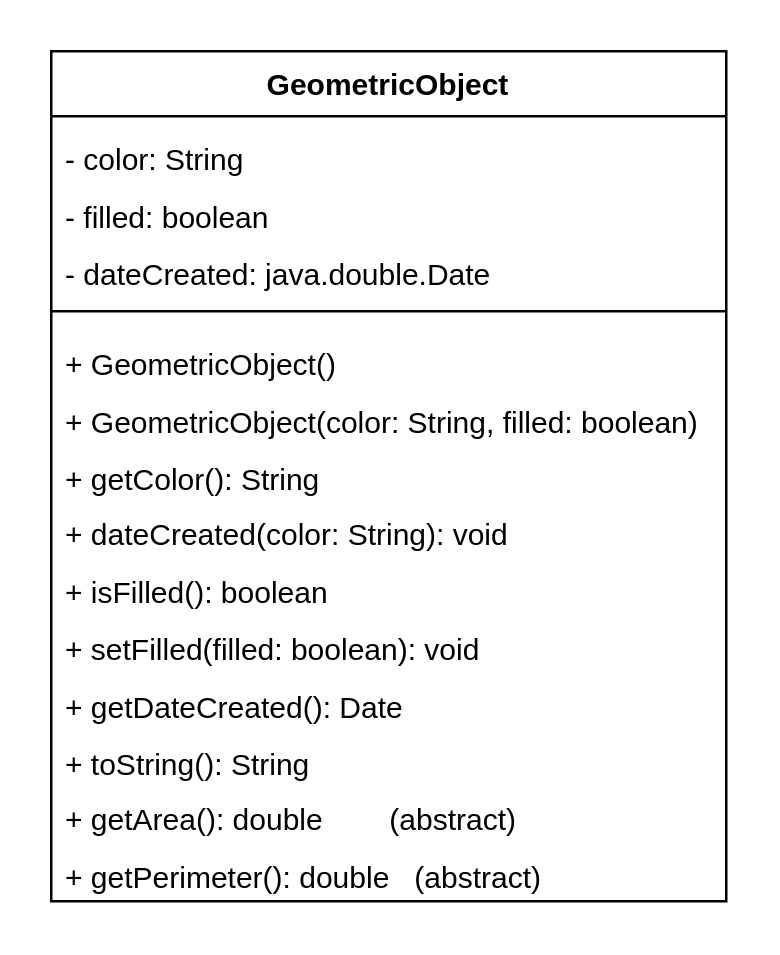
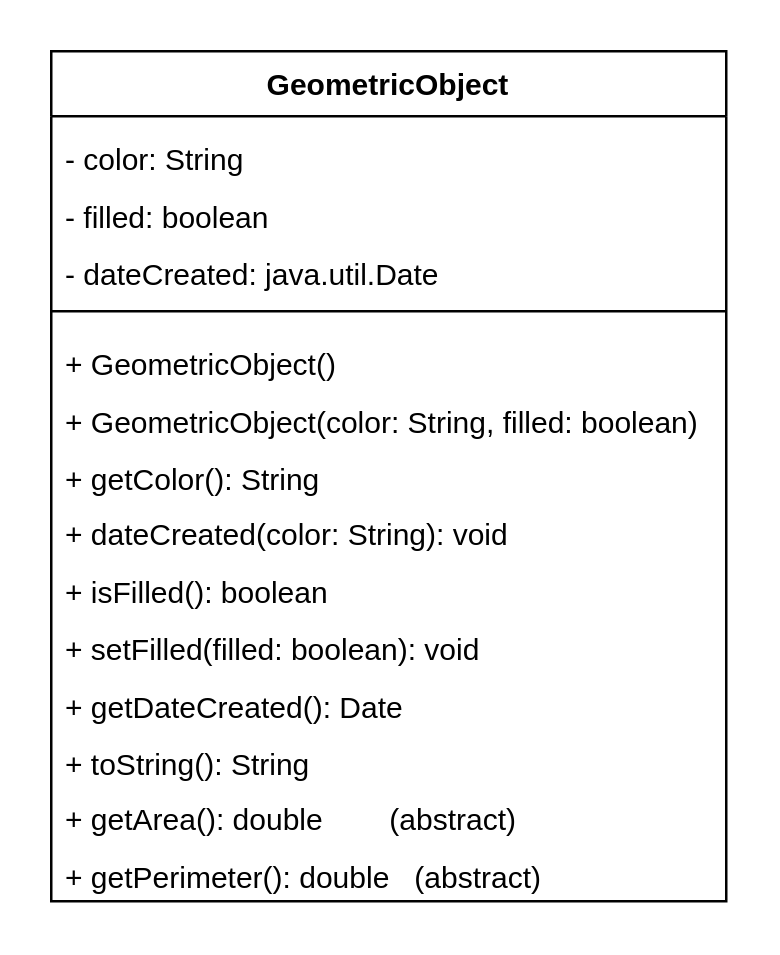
(303, 188) -> (283, 188)
